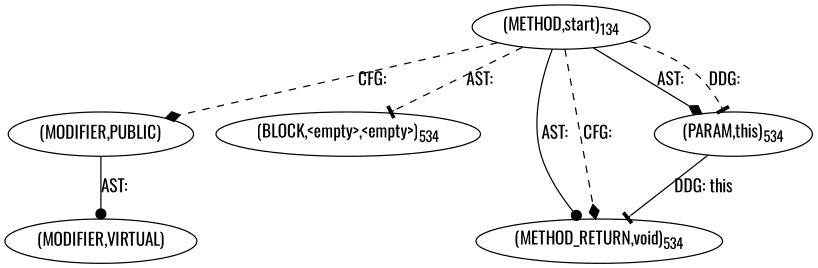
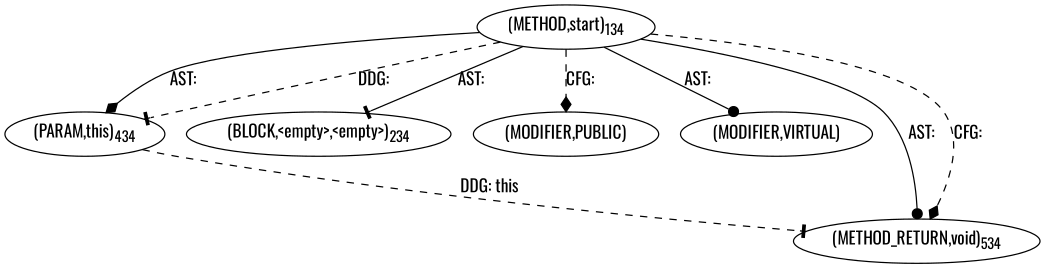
(458, 79) -> (447, 79)
(429, 132) -> (400, 132)
(774, 132) -> (126, 132)
(101, 183) -> (666, 78)
(669, 185) -> (470, 198)
